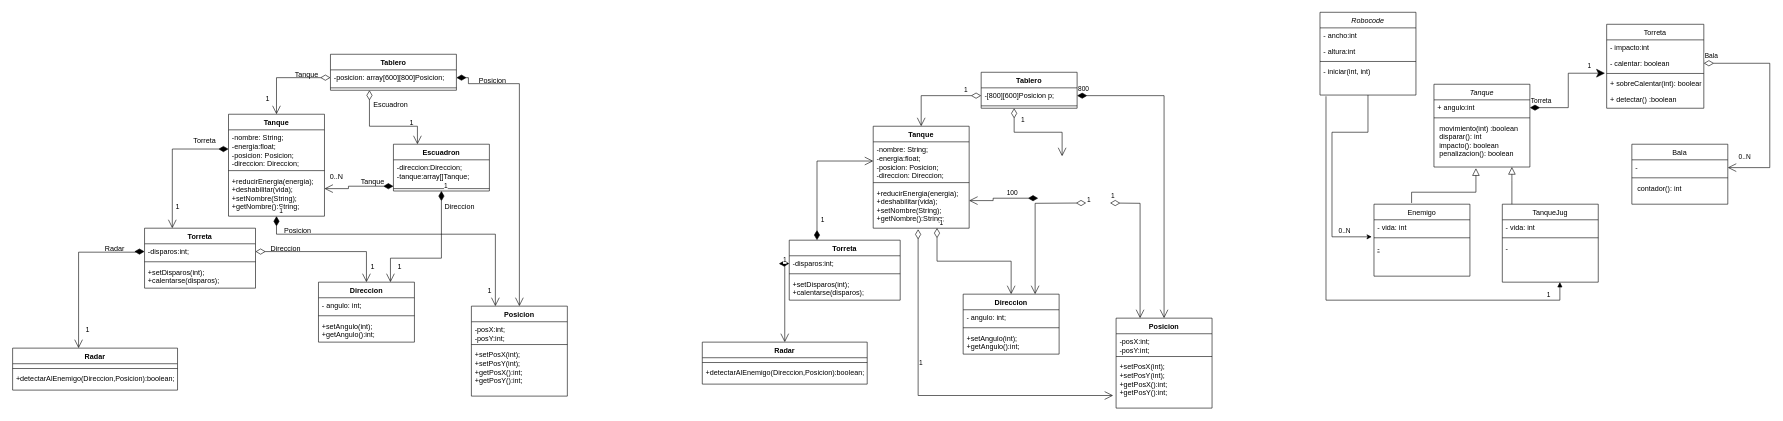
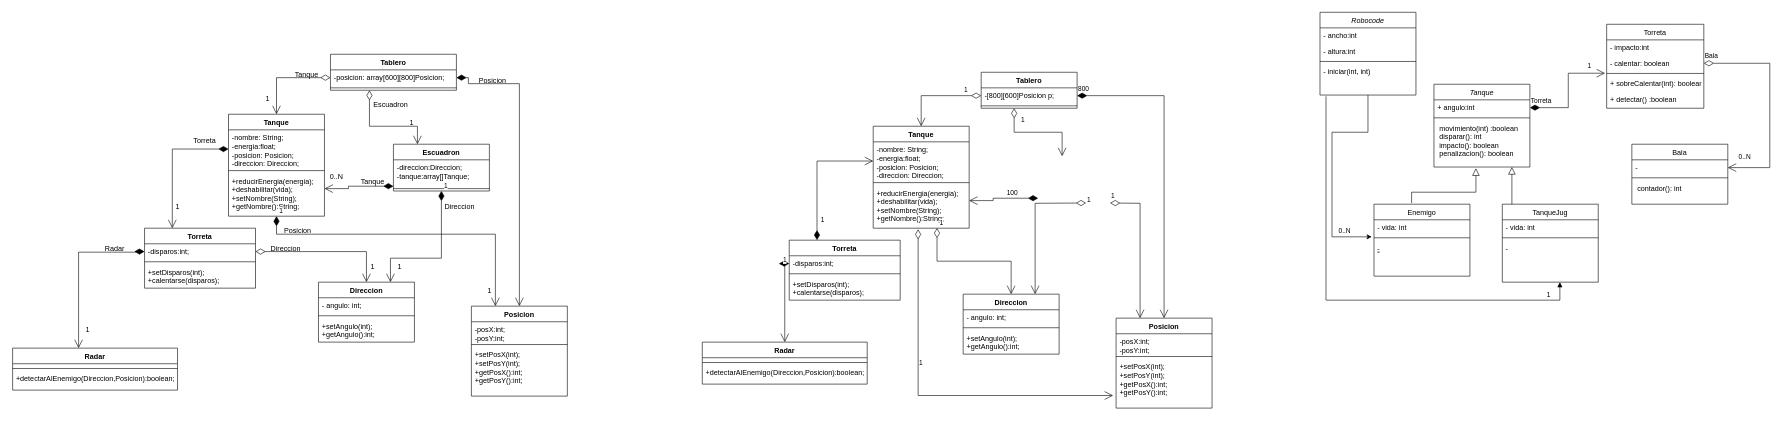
(1597, 73) -> (1599, 73)
